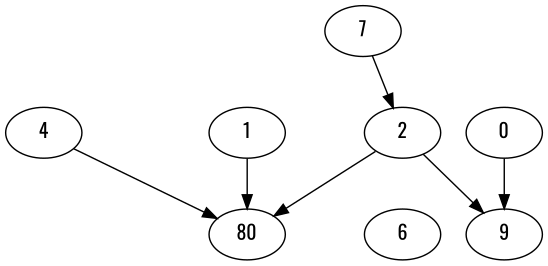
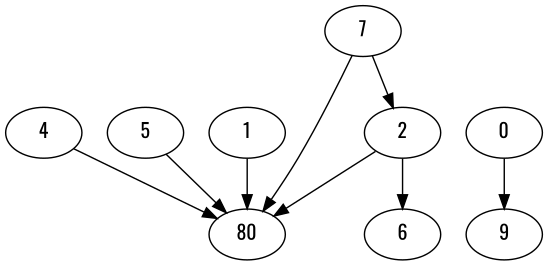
none -> (315, 129)
none -> (145, 133)
(448, 179) -> (403, 177)
